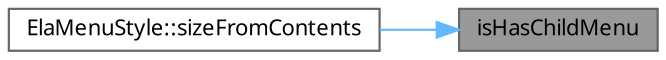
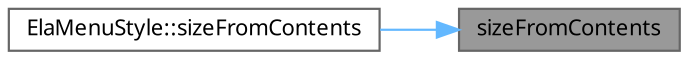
(558, 30) -> (569, 30)
